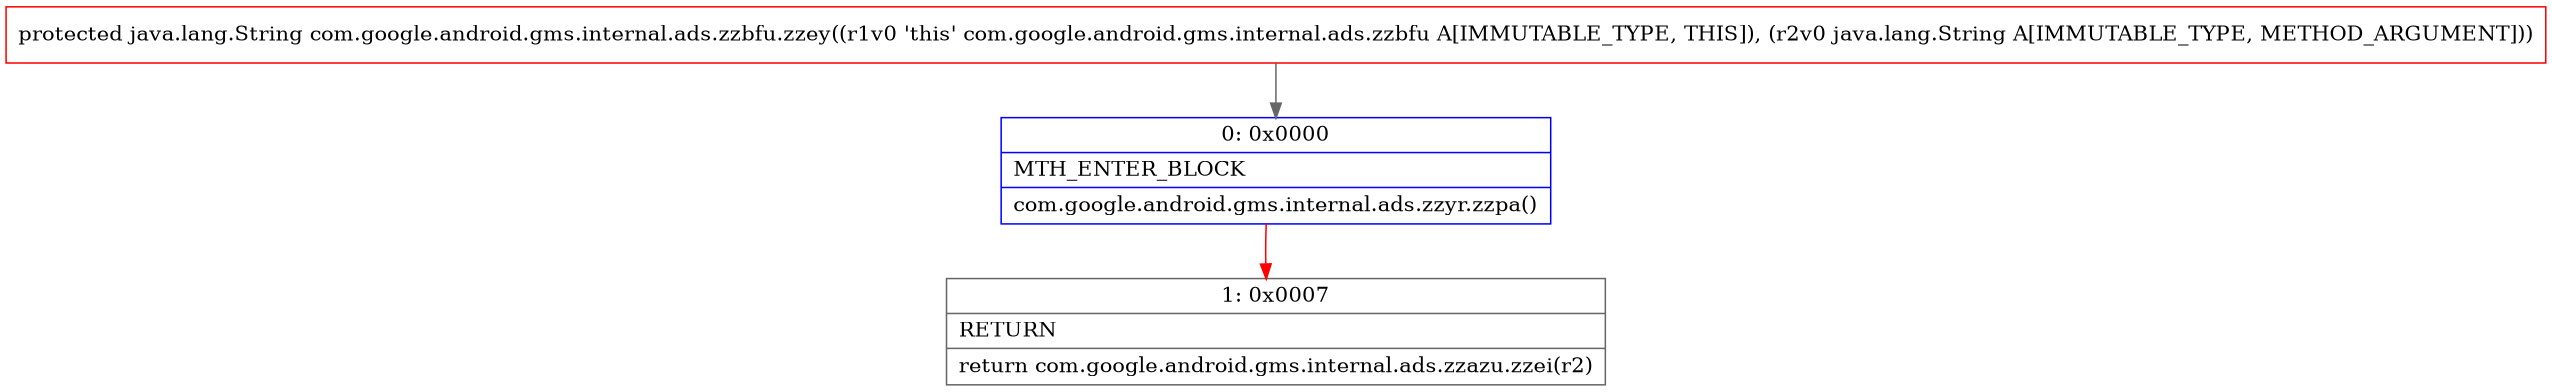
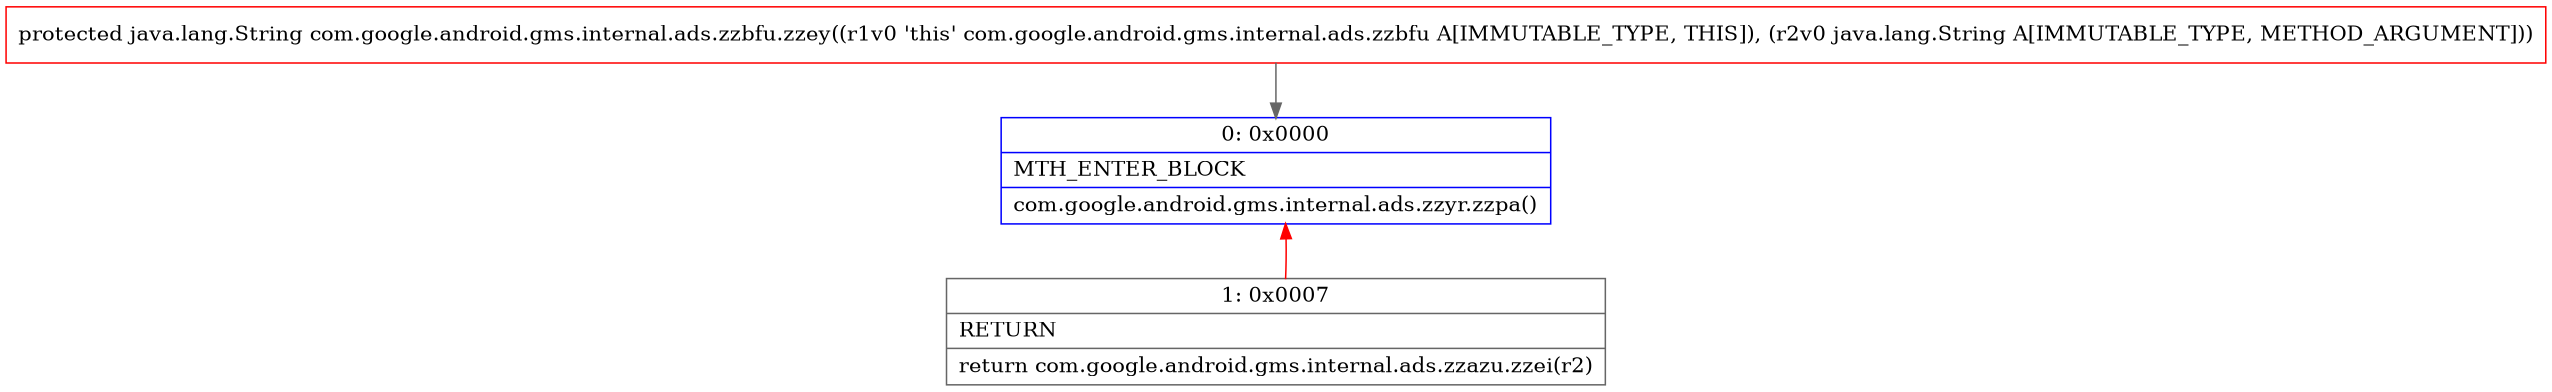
(1266, 244) -> (1286, 259)
